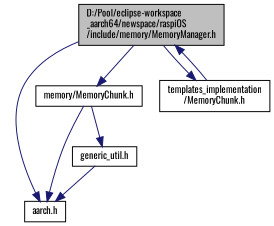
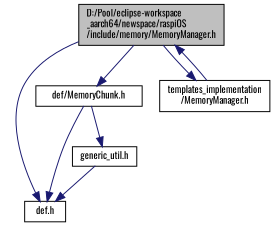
(89, 96) -> (89, 96)
(215, 96) -> (215, 96)
(45, 212) -> (45, 212)
